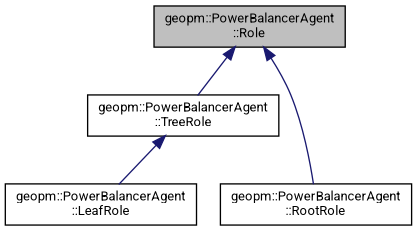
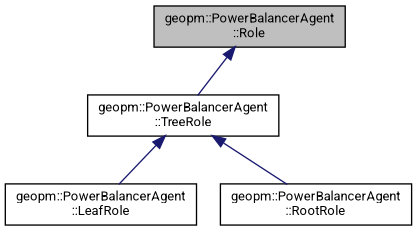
(299, 119) -> (255, 164)
